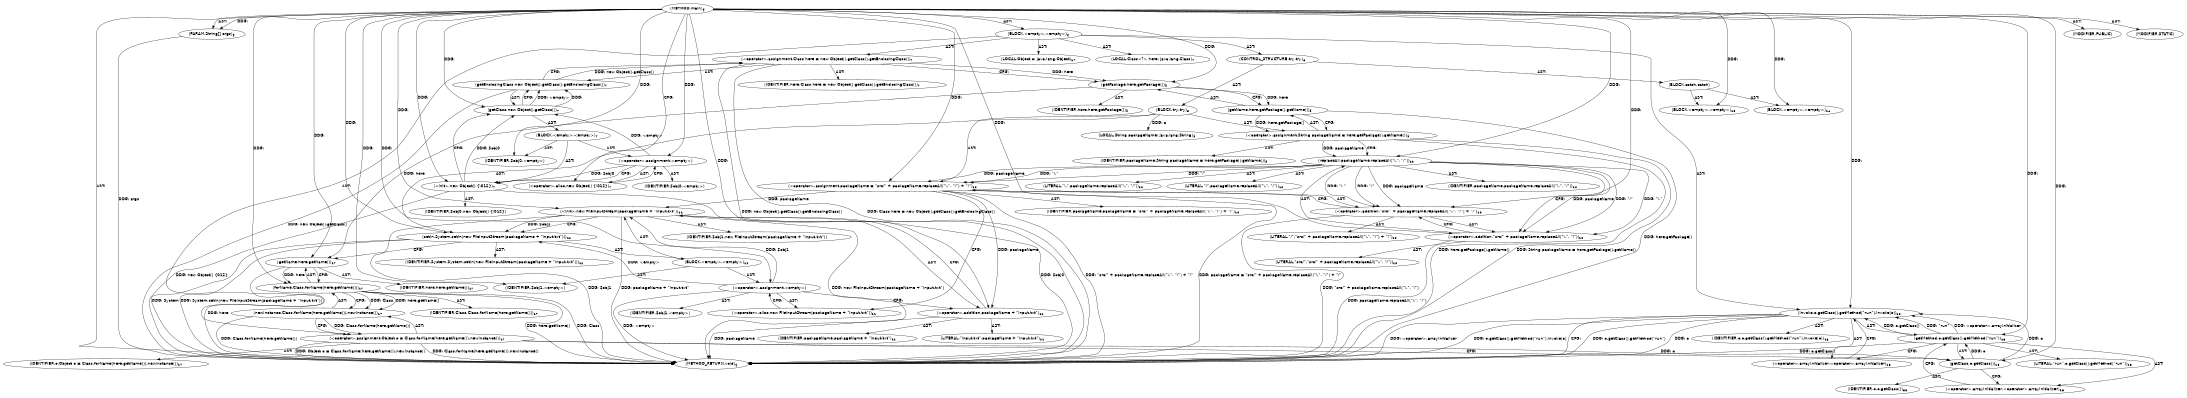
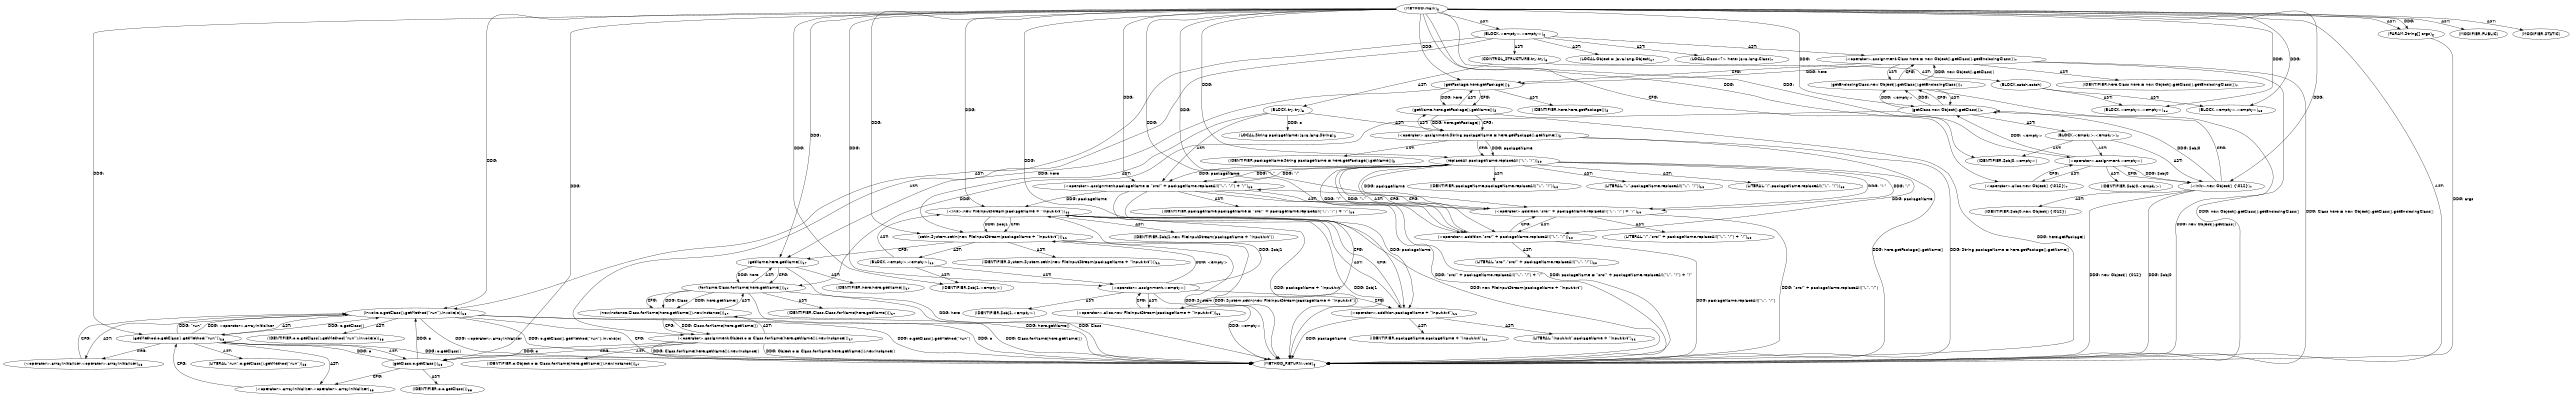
(321, 19) -> (1333, 144)
